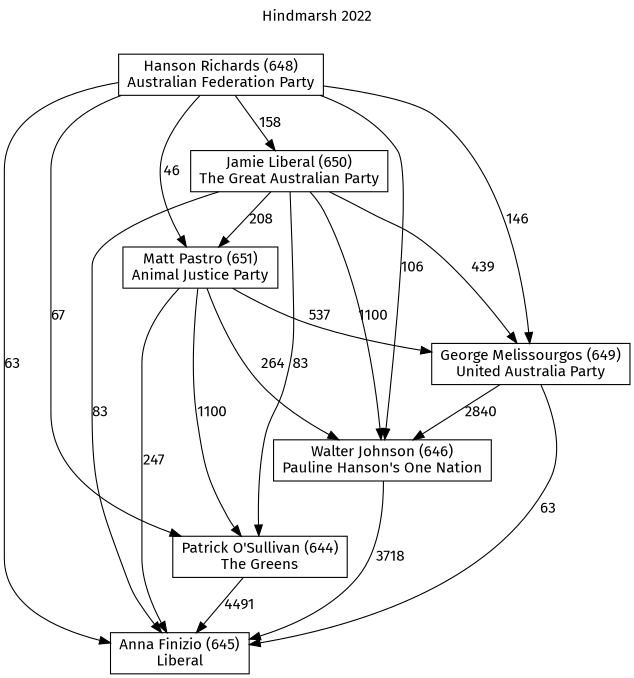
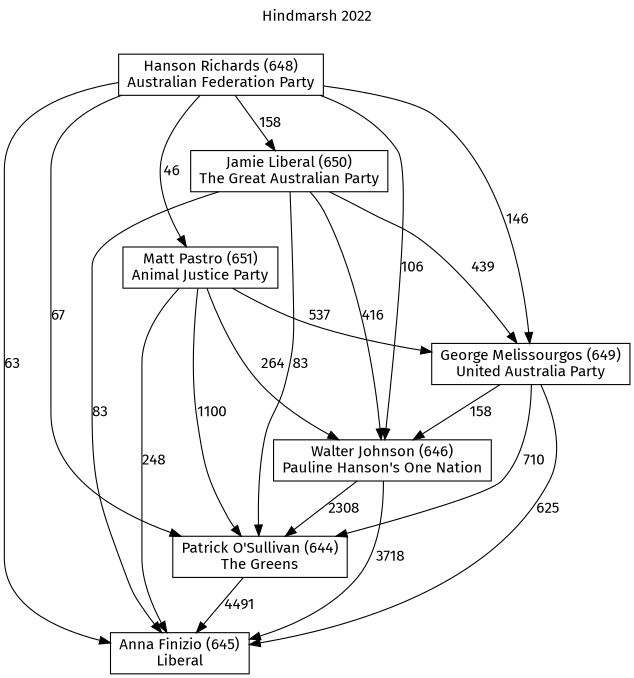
(249, 215) -> none
(373, 316) -> (373, 316)
(481, 412) -> (481, 412)
(154, 460) -> (154, 460)
none -> (474, 494)
none -> (326, 505)
(548, 509) -> (548, 509)
